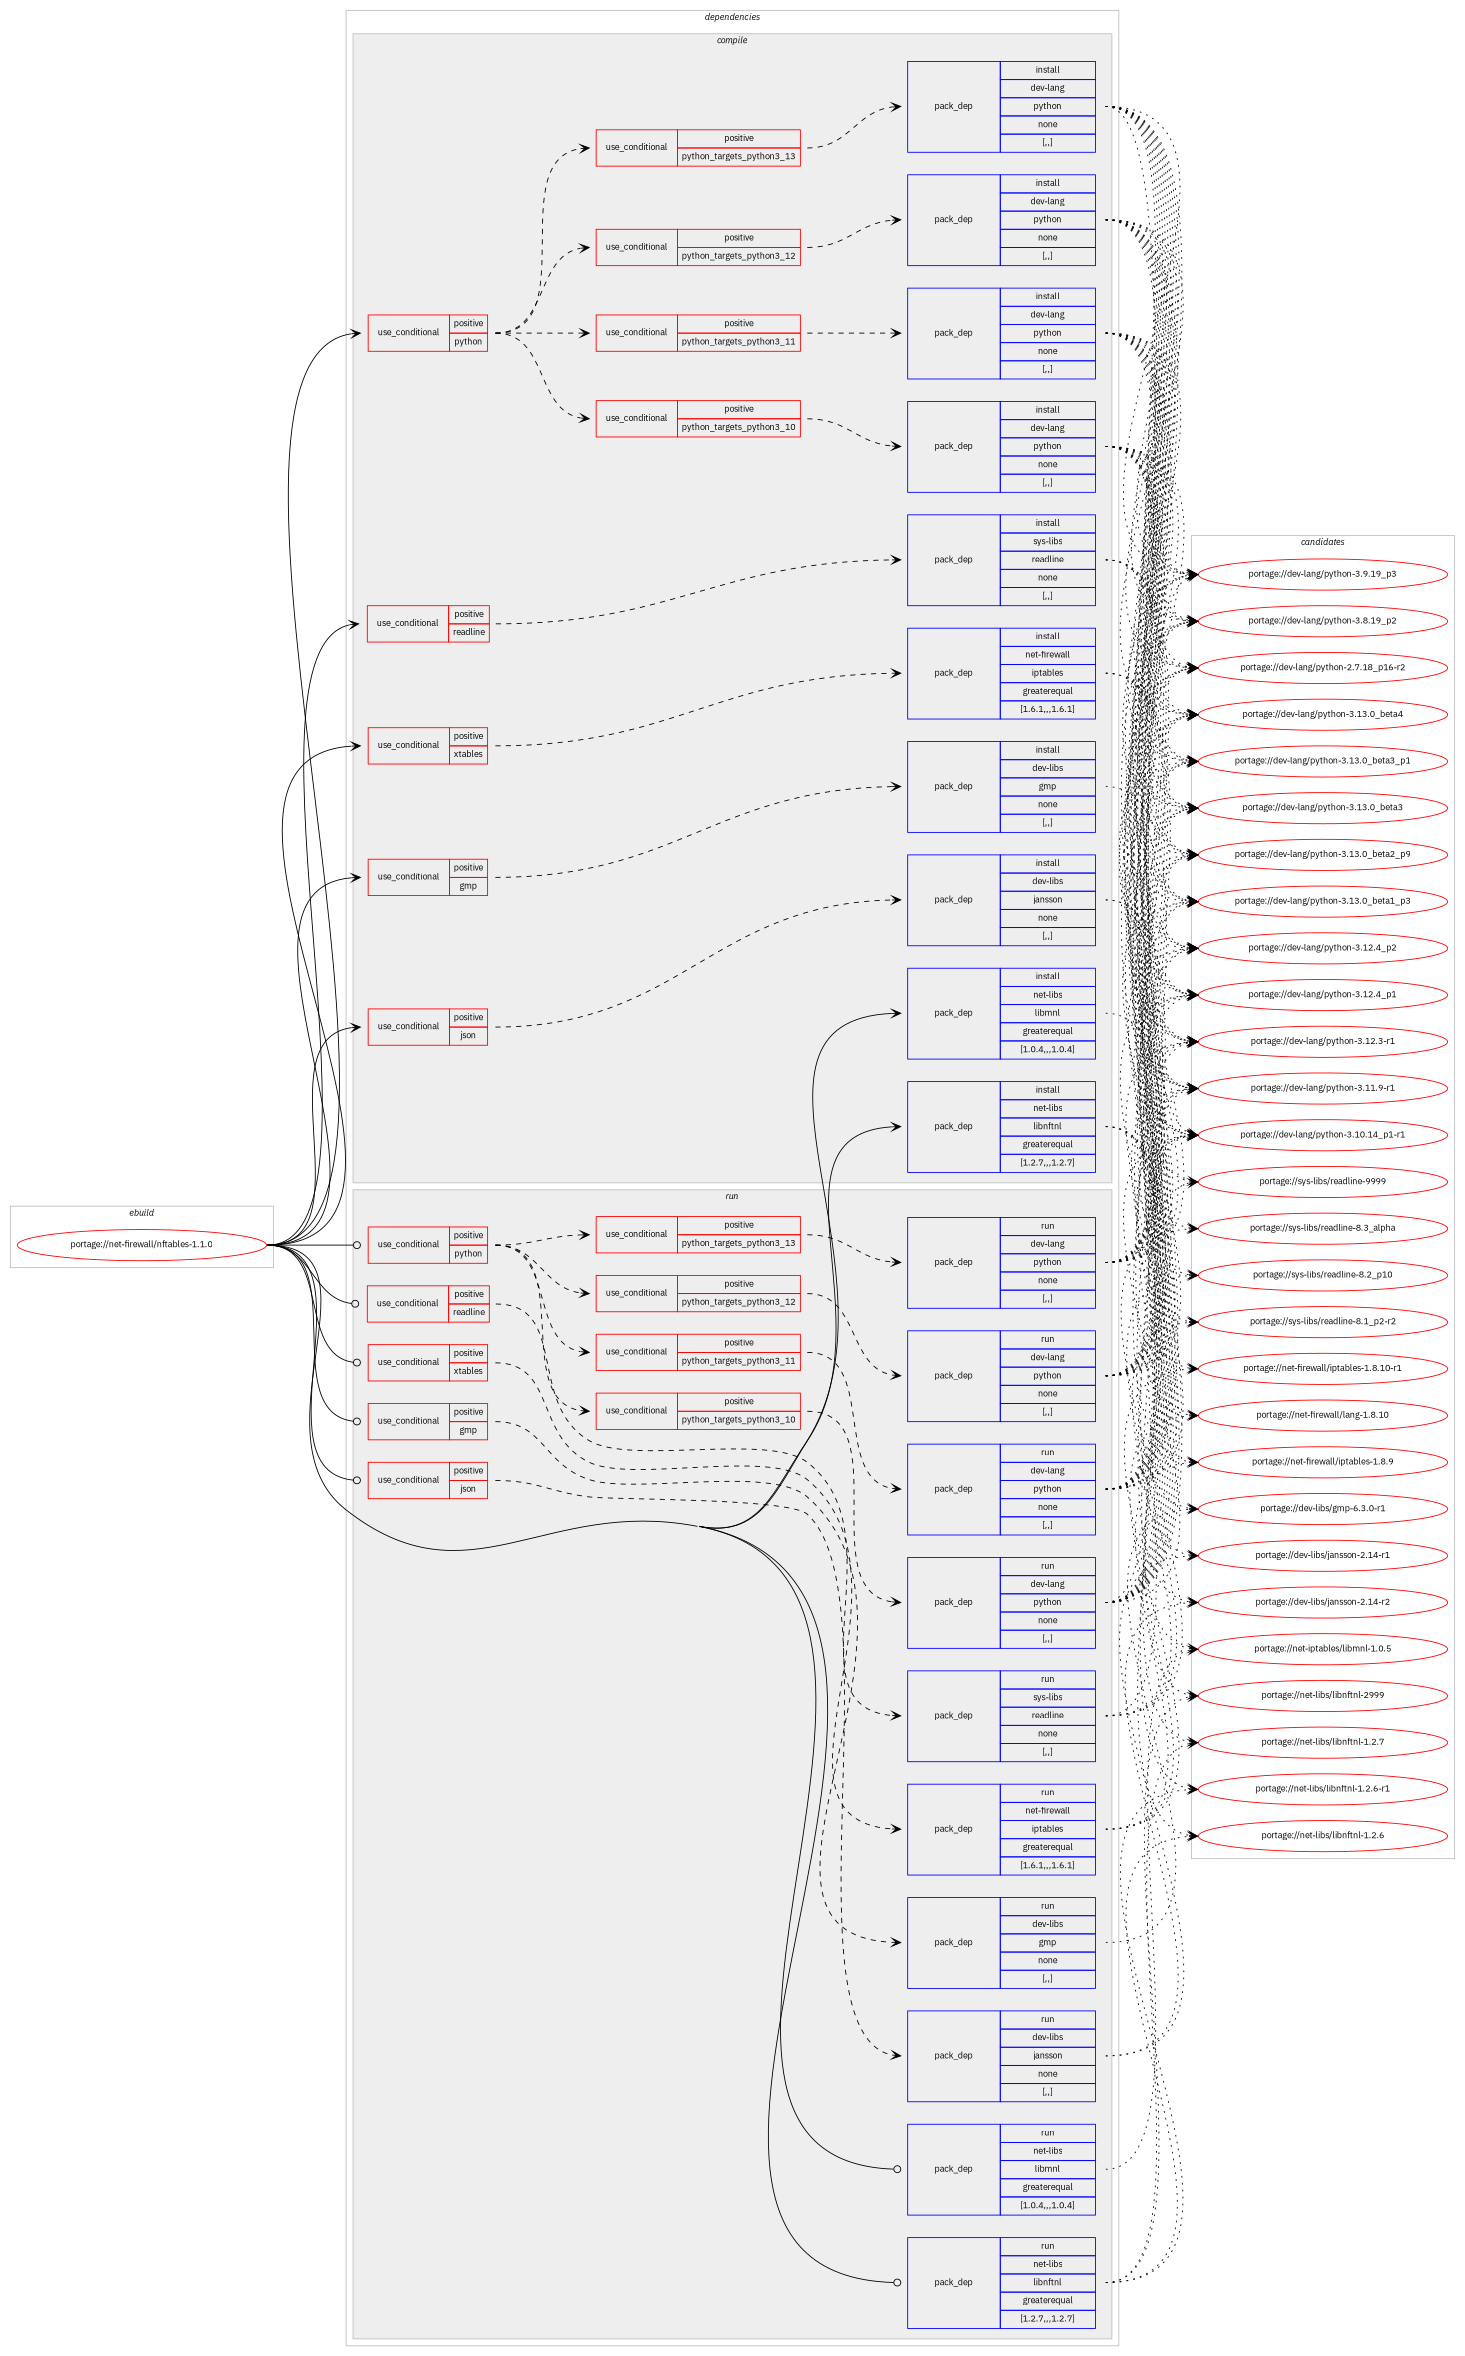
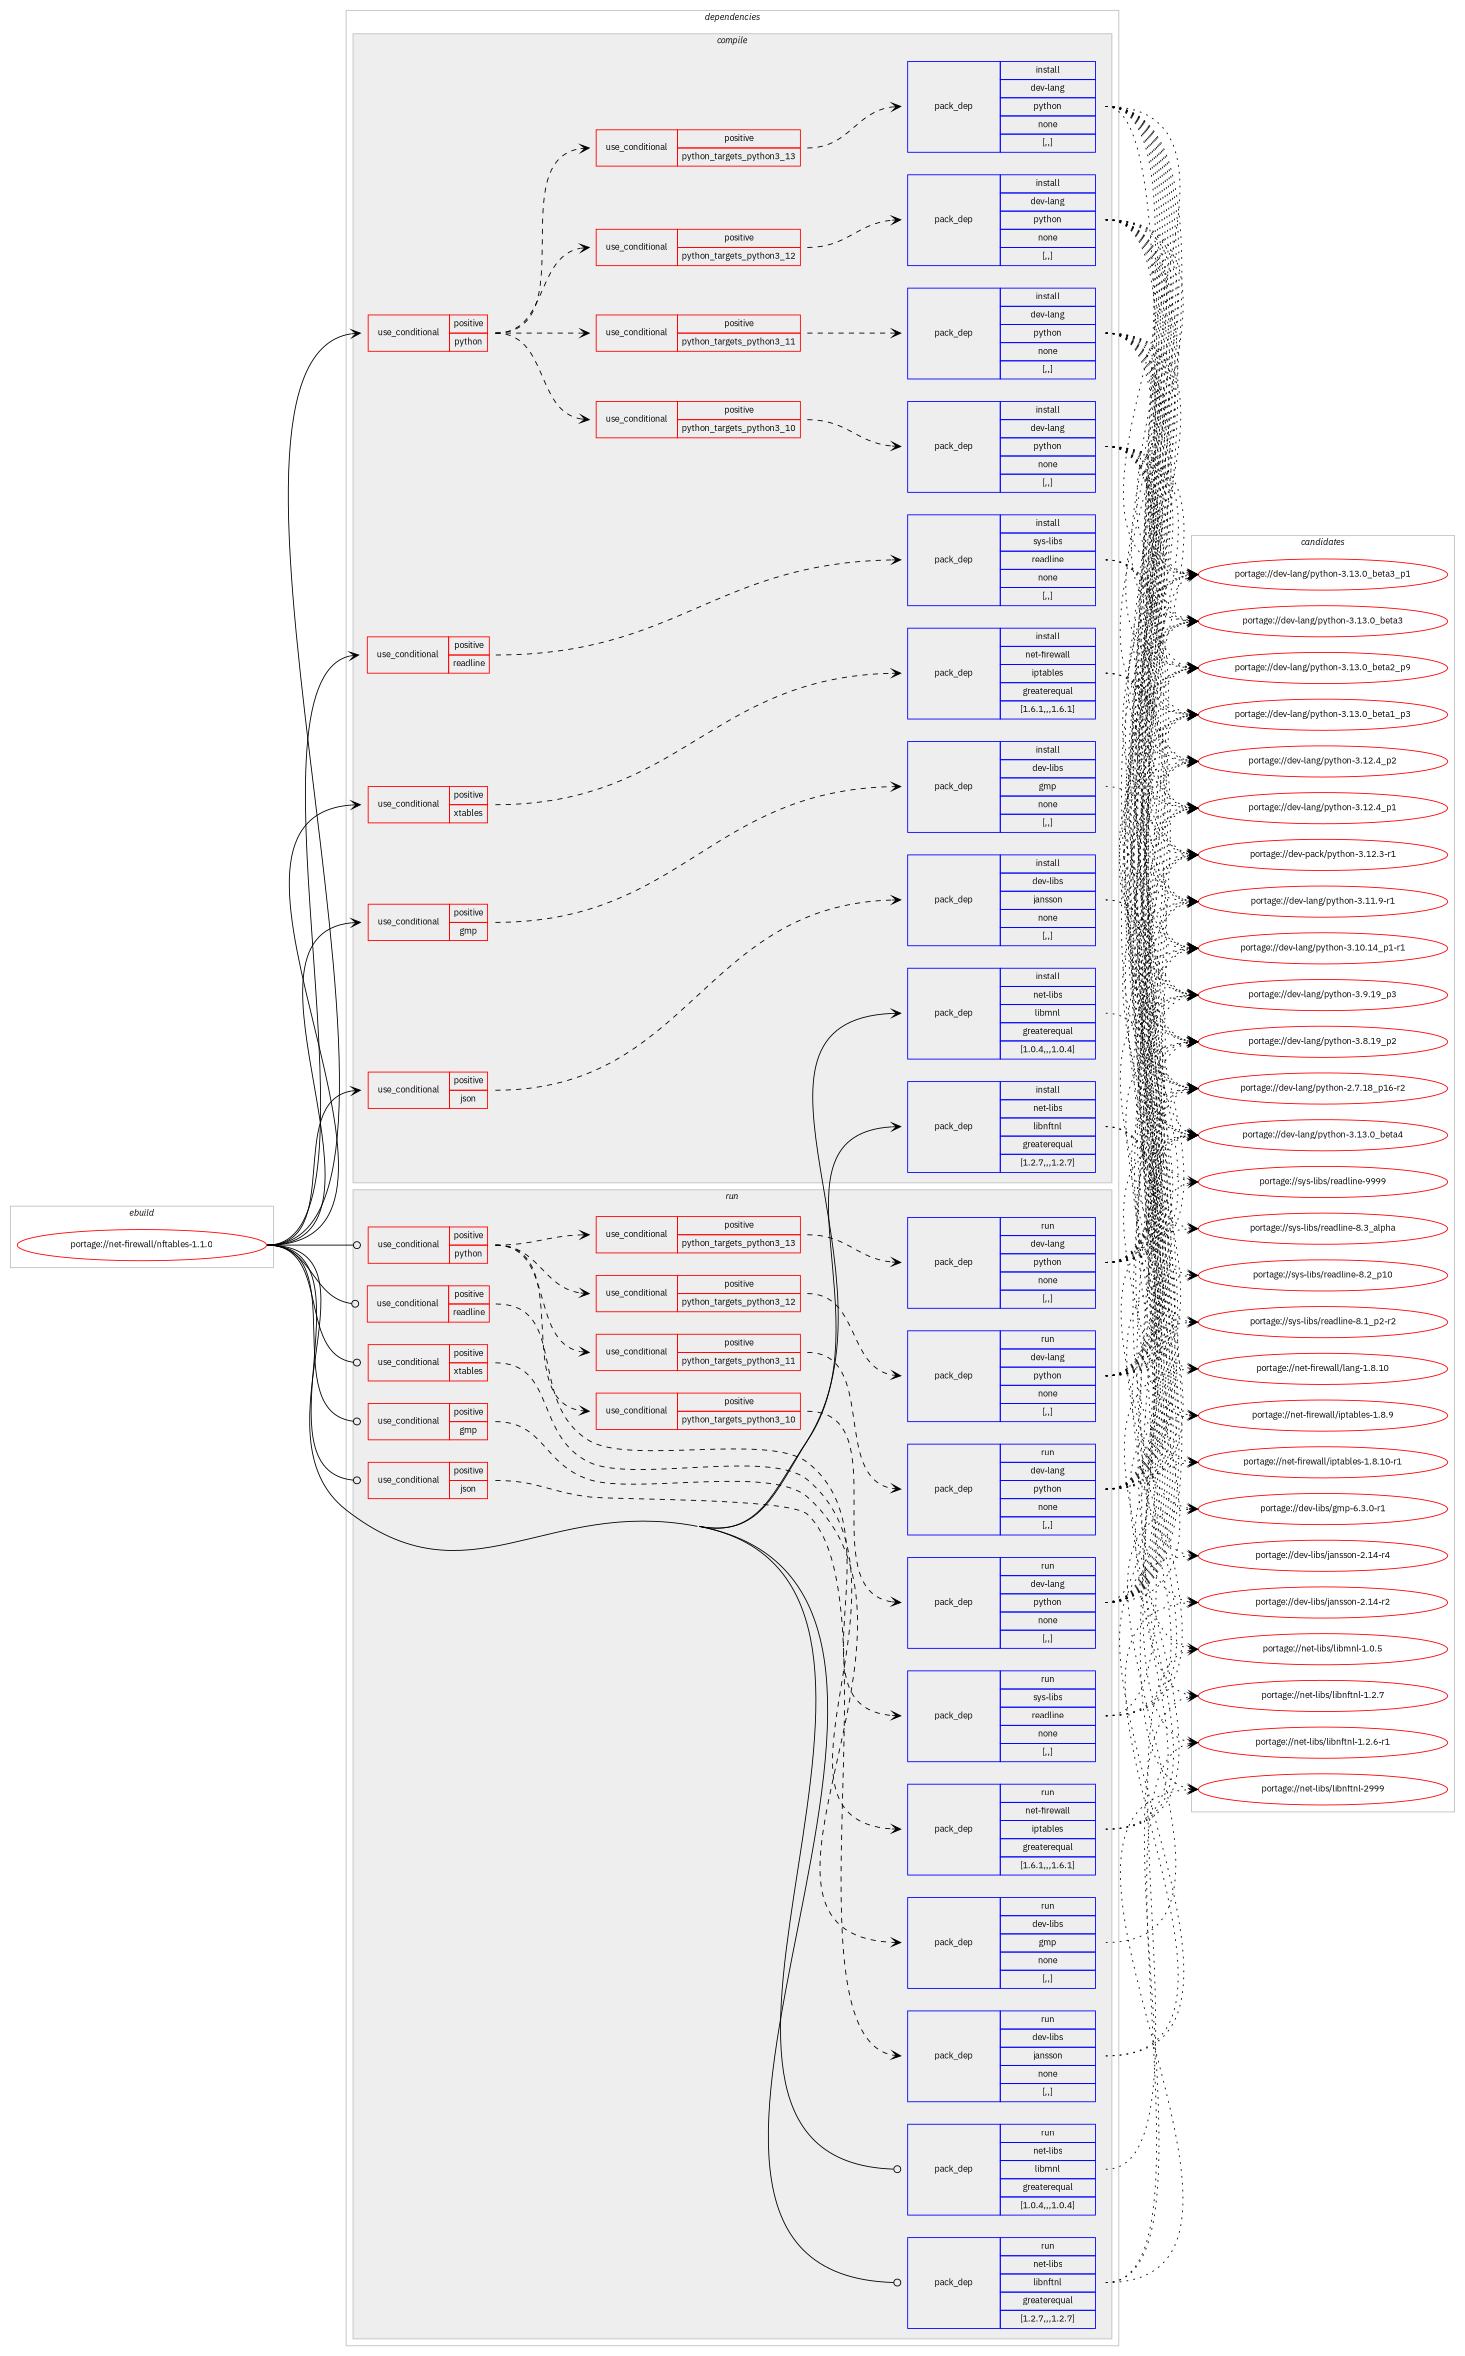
(1323, 1042) -> (1323, 855)
(1323, 1556) -> (1323, 1556)
(1323, 1649) -> (1323, 1649)
(1323, 1836) -> none
